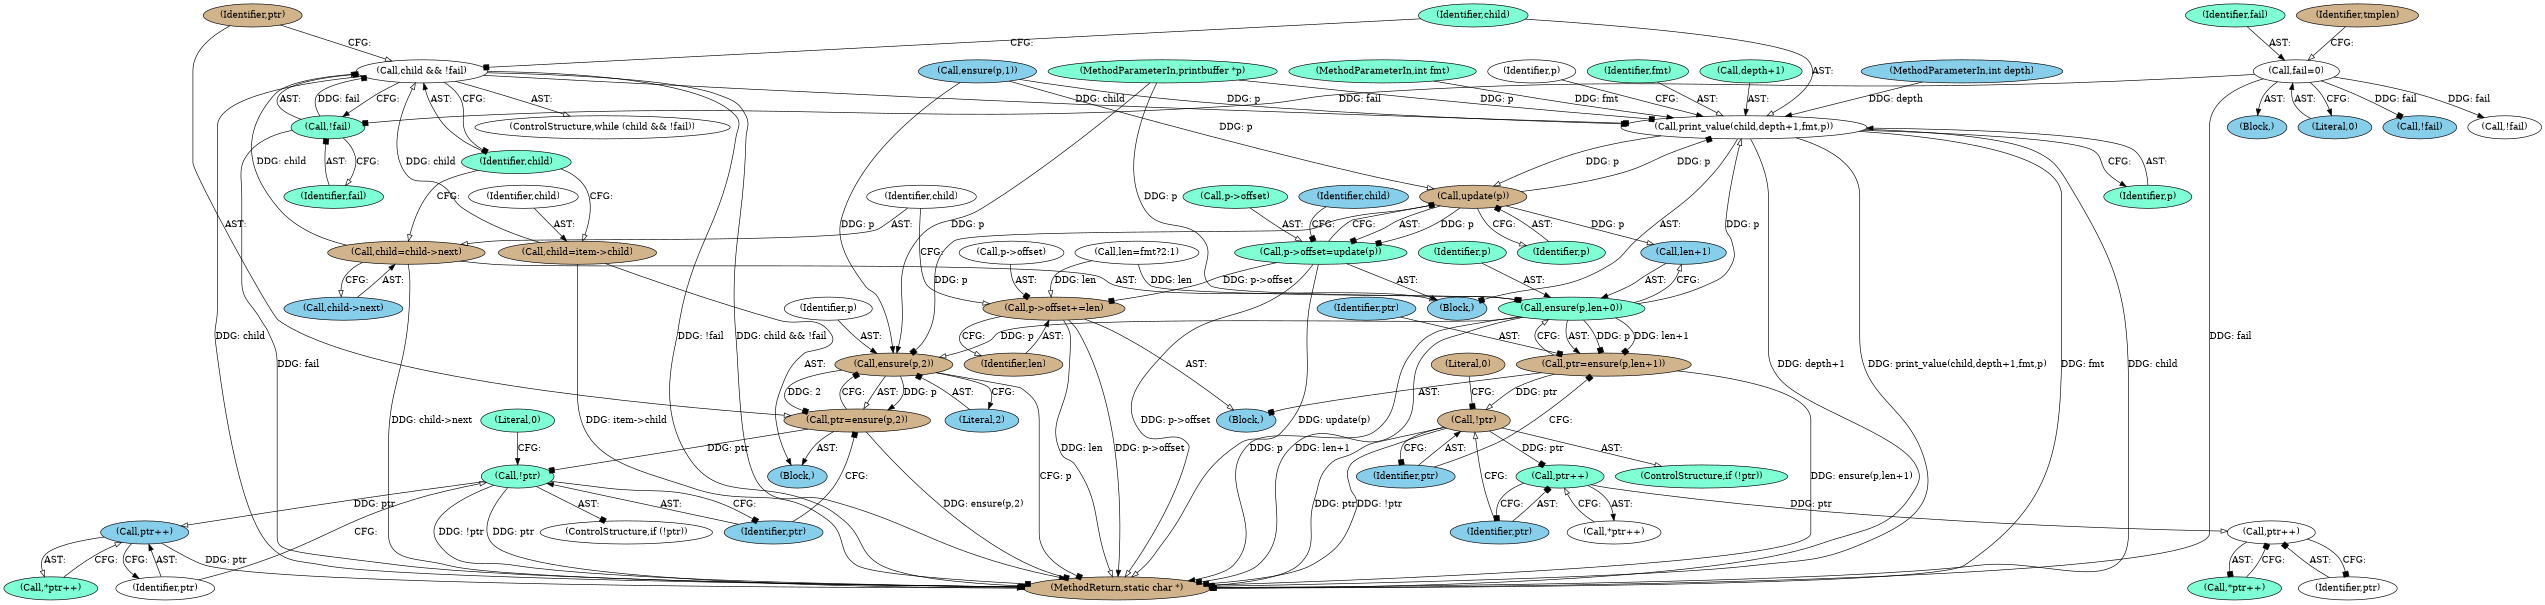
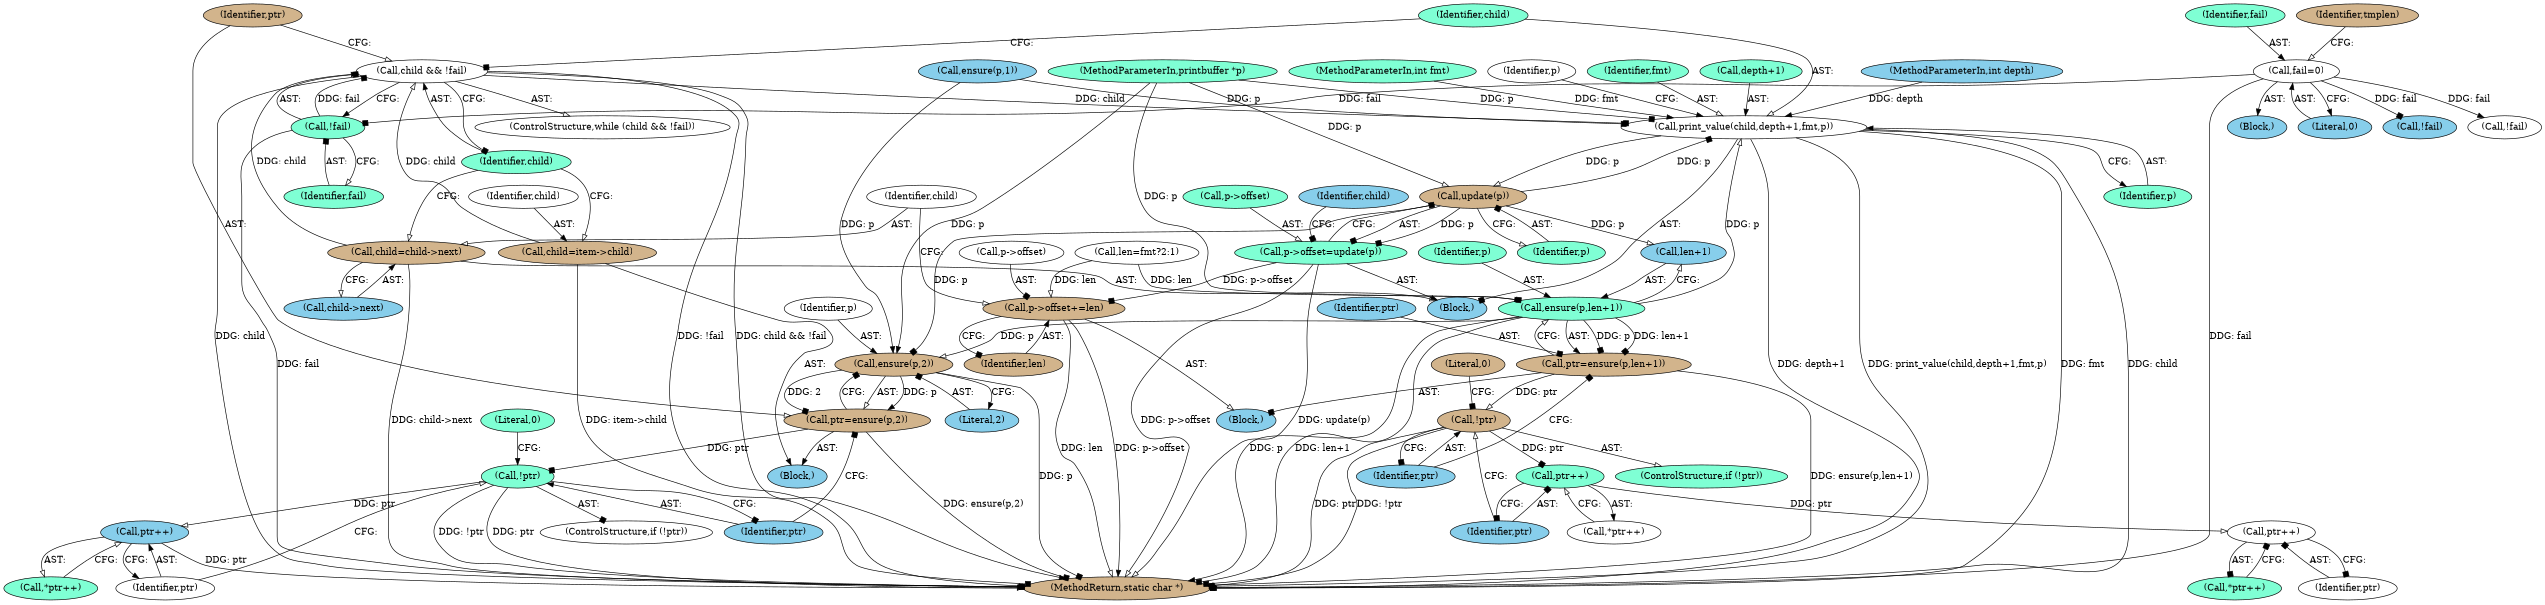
(1217, 138) -> (1316, 133)
(1572, 309) -> (1572, 309)
(967, 328) -> (967, 328)
(1056, 477) -> (1056, 477)
